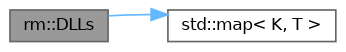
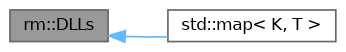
(130, 15) -> (146, 37)
